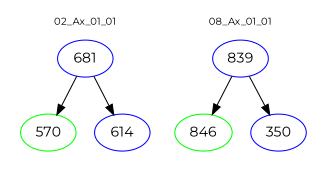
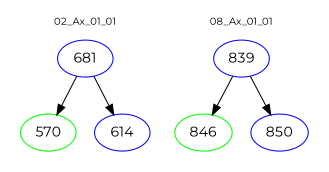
(279, 133) -> (280, 133)
